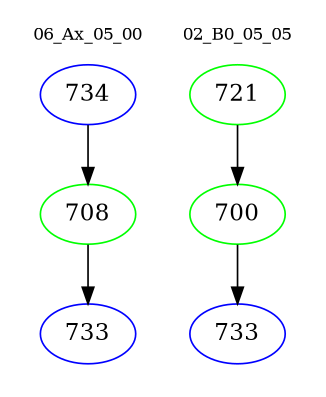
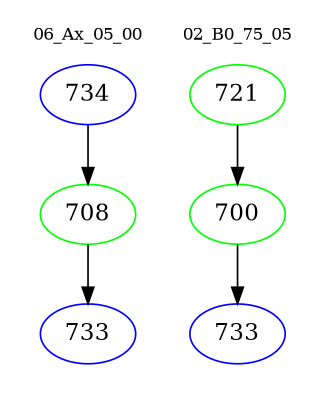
(238, 36) -> (238, 36)
